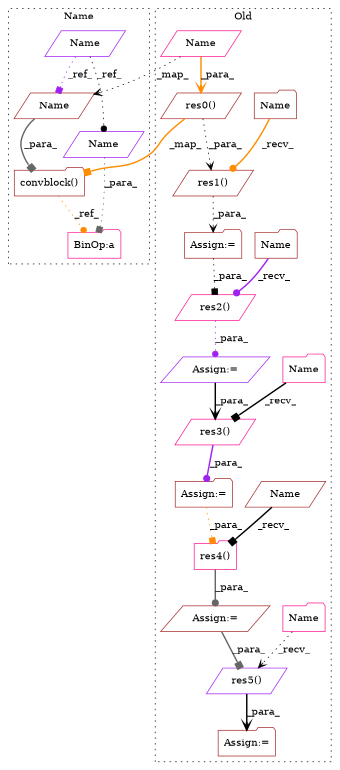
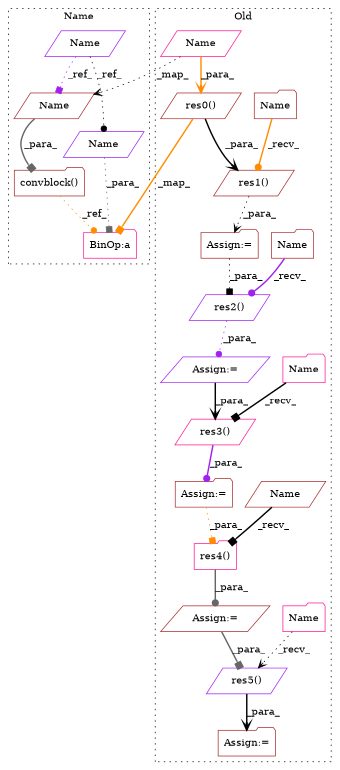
(206, 141) -> (216, 143)
(145, 157) -> (161, 167)
(215, 308) -> (230, 308)
